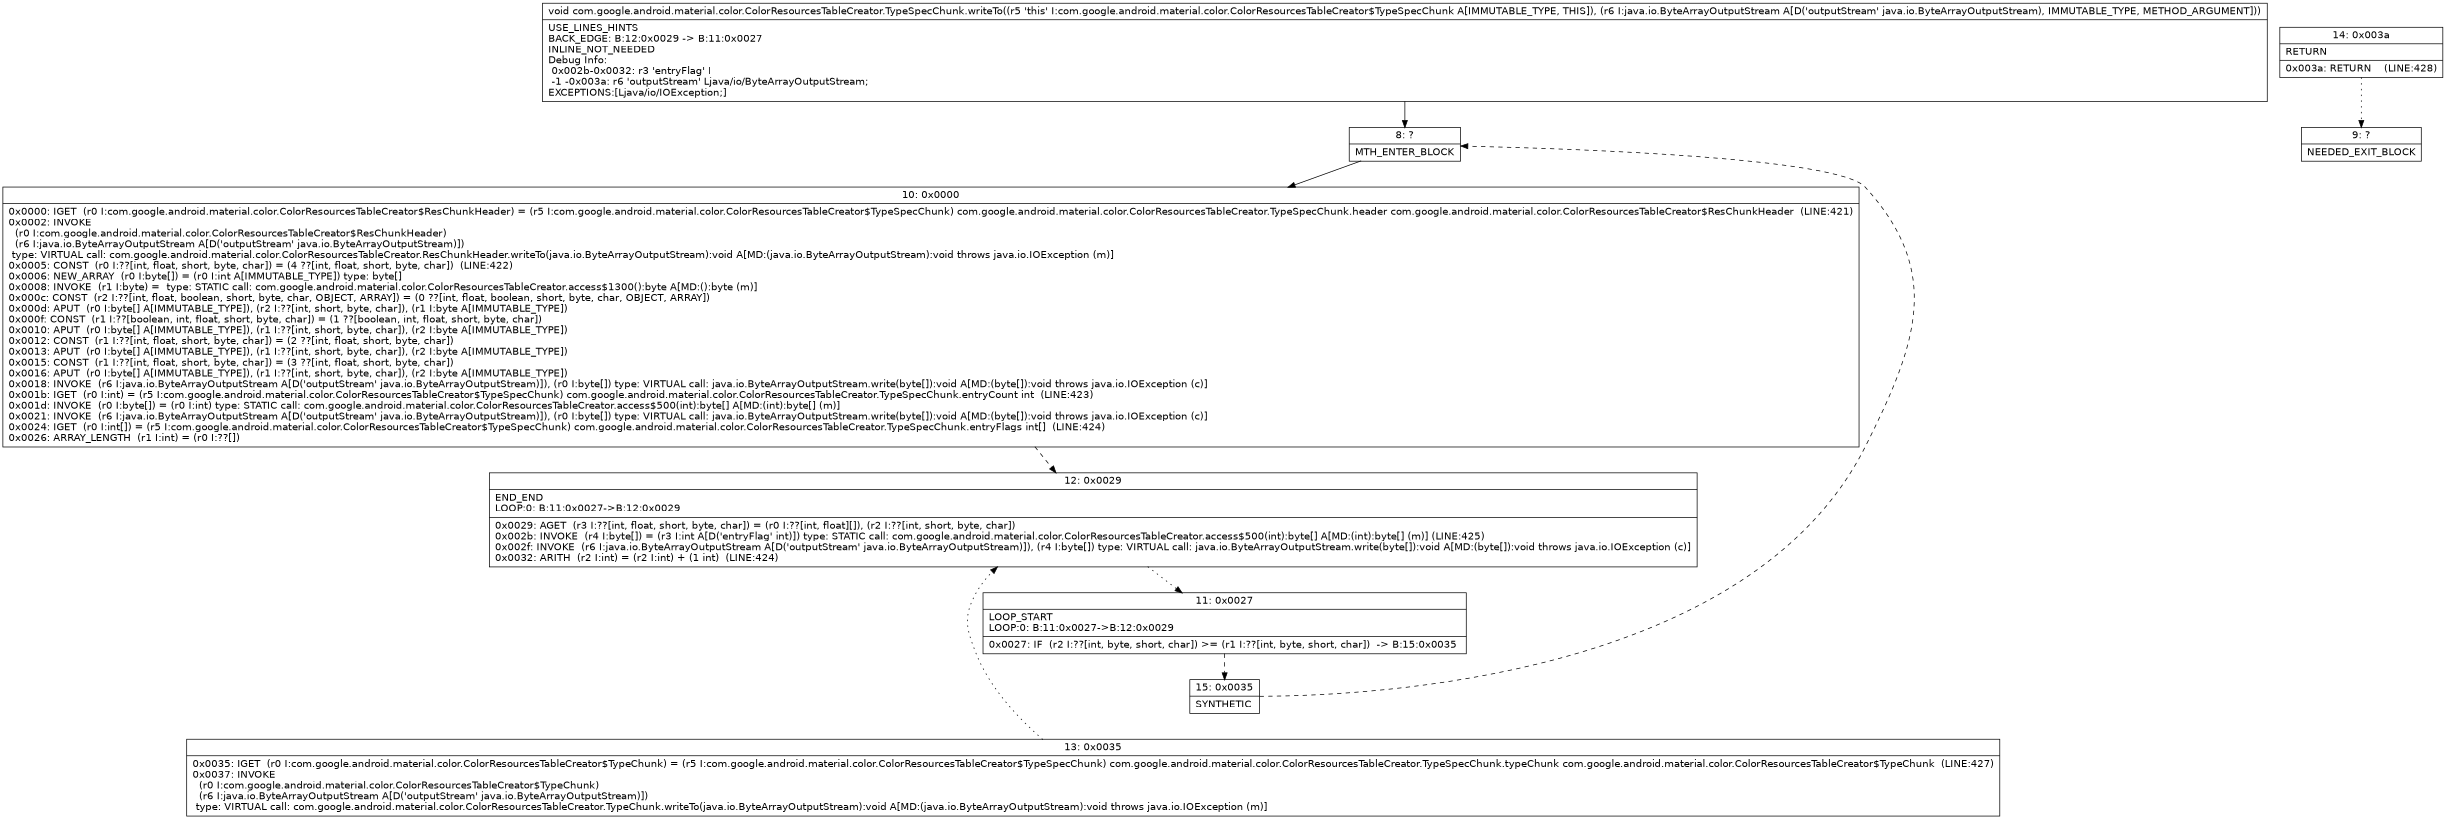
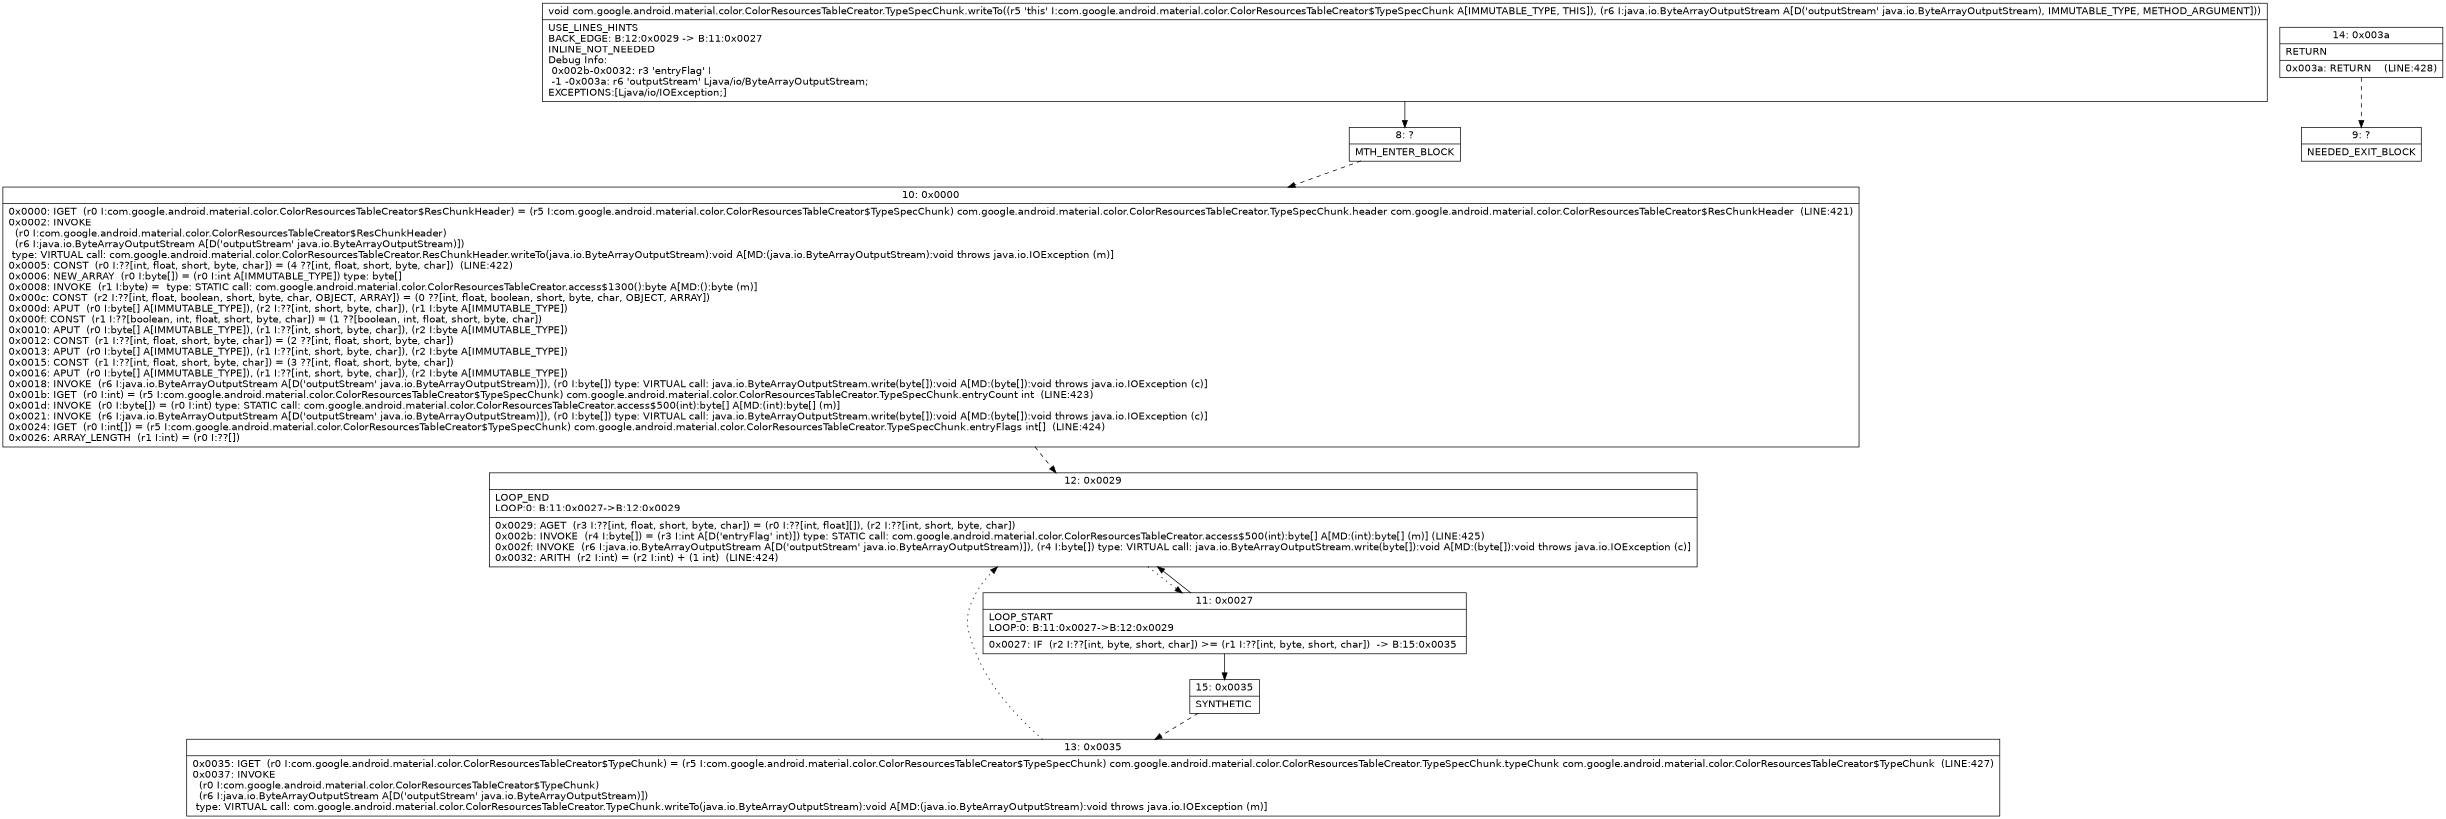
(2361, 99) -> (2361, 99)
(1328, 173) -> (1328, 173)
(1865, 448) -> (1180, 724)
(519, 498) -> (522, 498)
none -> (1177, 582)
(1225, 663) -> (1225, 663)
